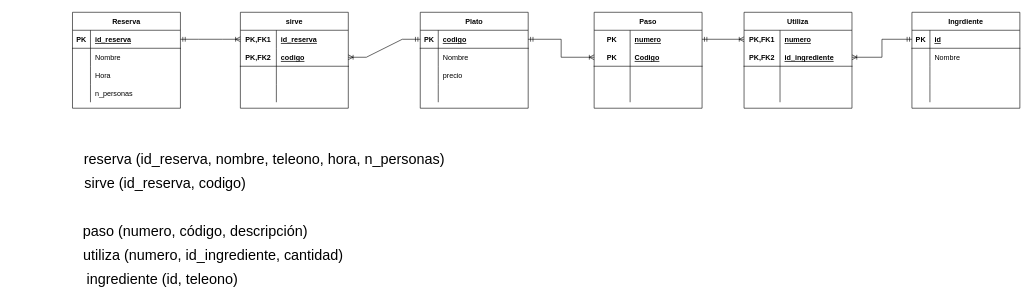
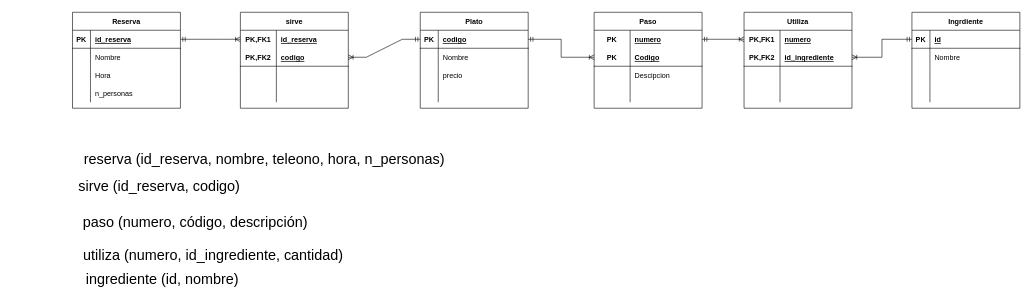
none -> (666, 75)
(165, 183) -> (159, 186)
(195, 231) -> (195, 222)
(162, 279) -> (162, 279)
